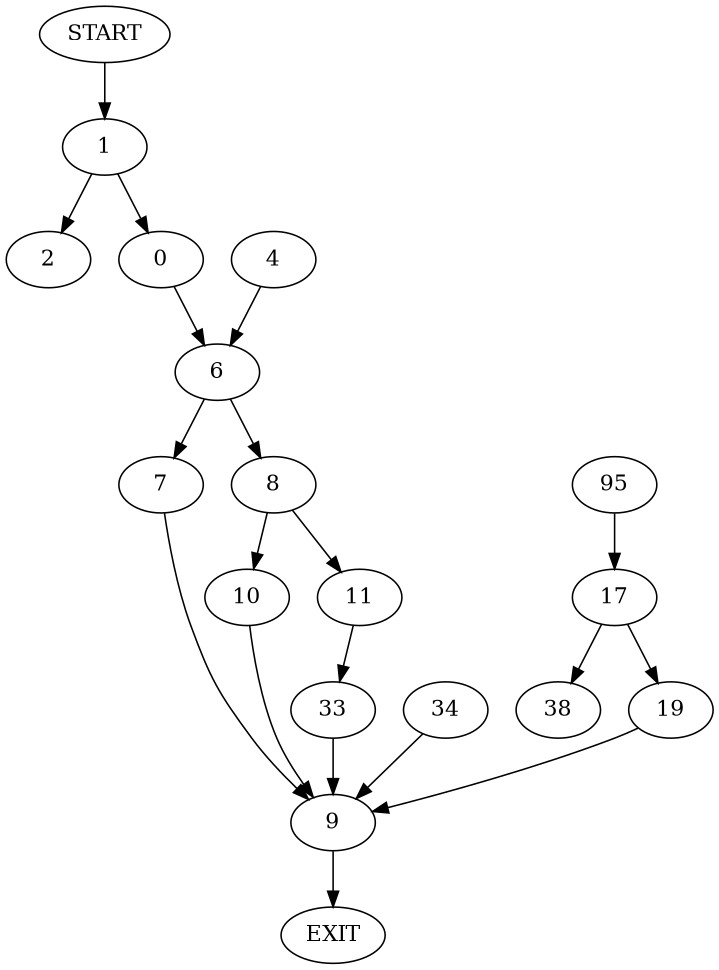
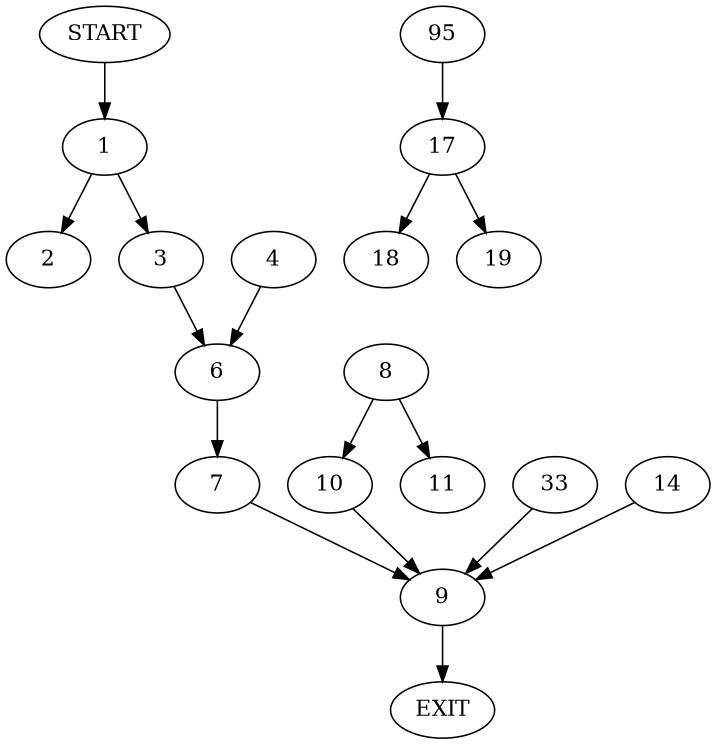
(161, 260) -> (161, 260)
(242, 421) -> none
(348, 646) -> none
(446, 710) -> (668, 485)
(558, 710) -> (386, 260)
(514, 772) -> none
